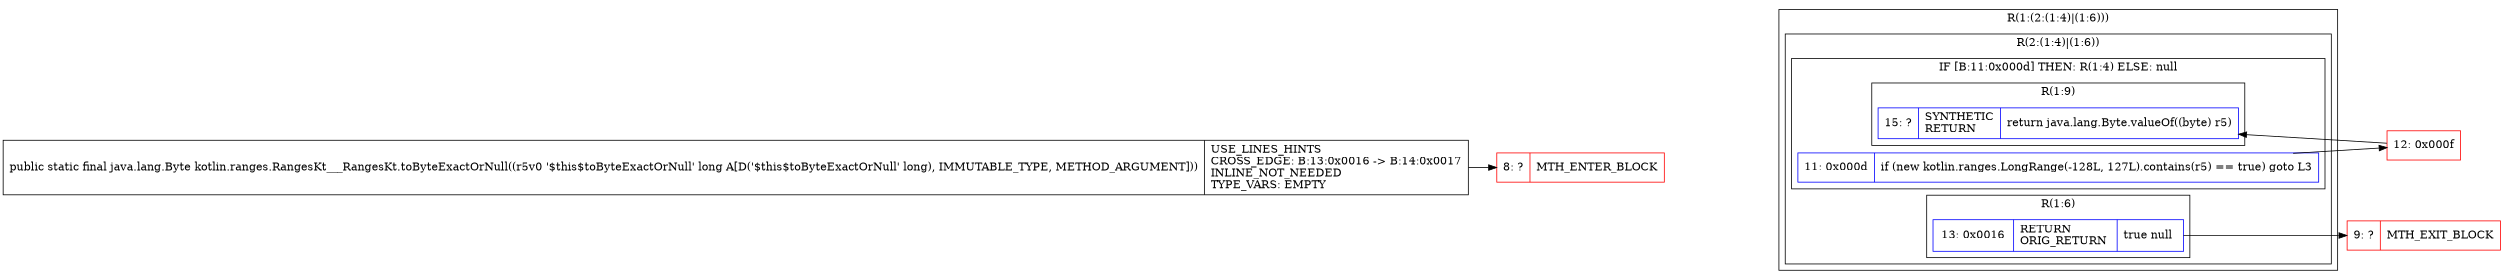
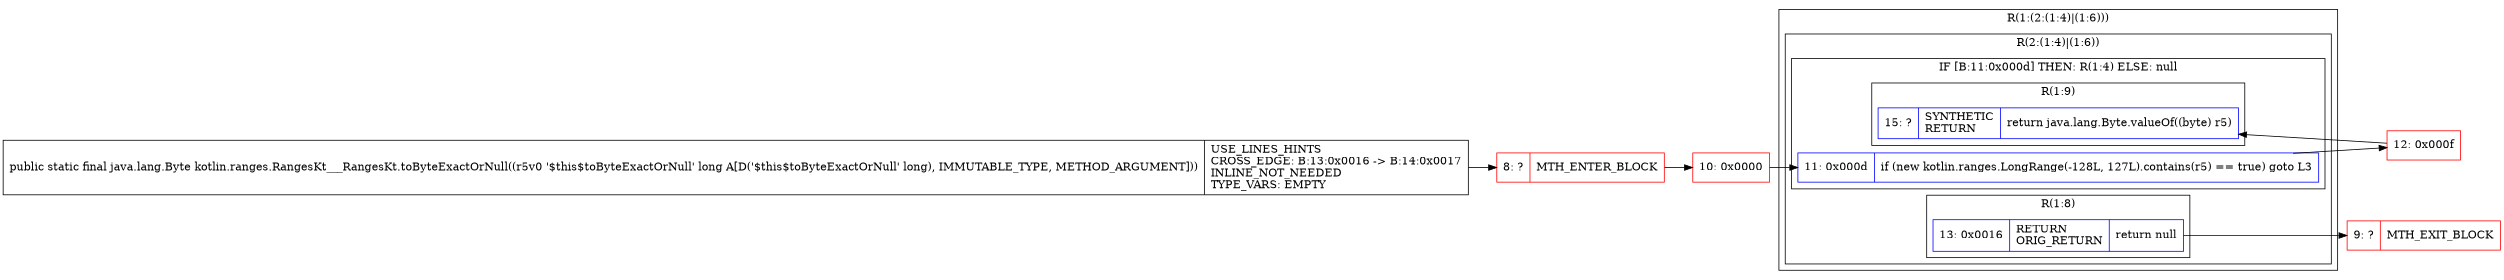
none -> (1731, 168)
(2058, 204) -> (2058, 204)
(2148, 235) -> (2146, 235)
